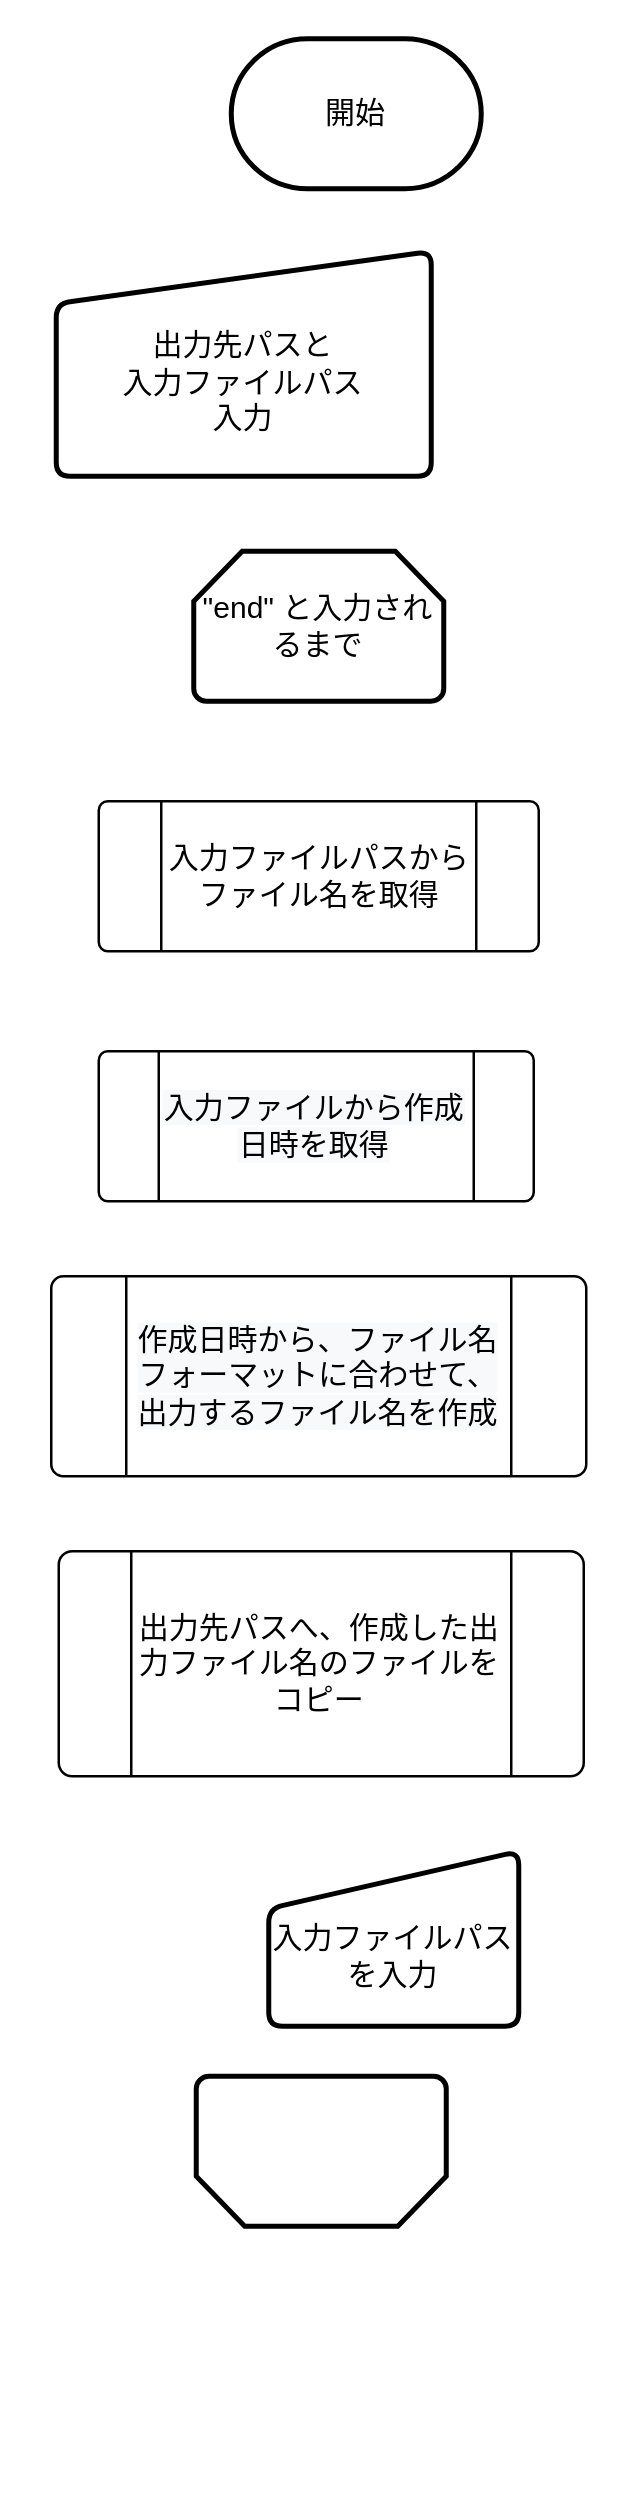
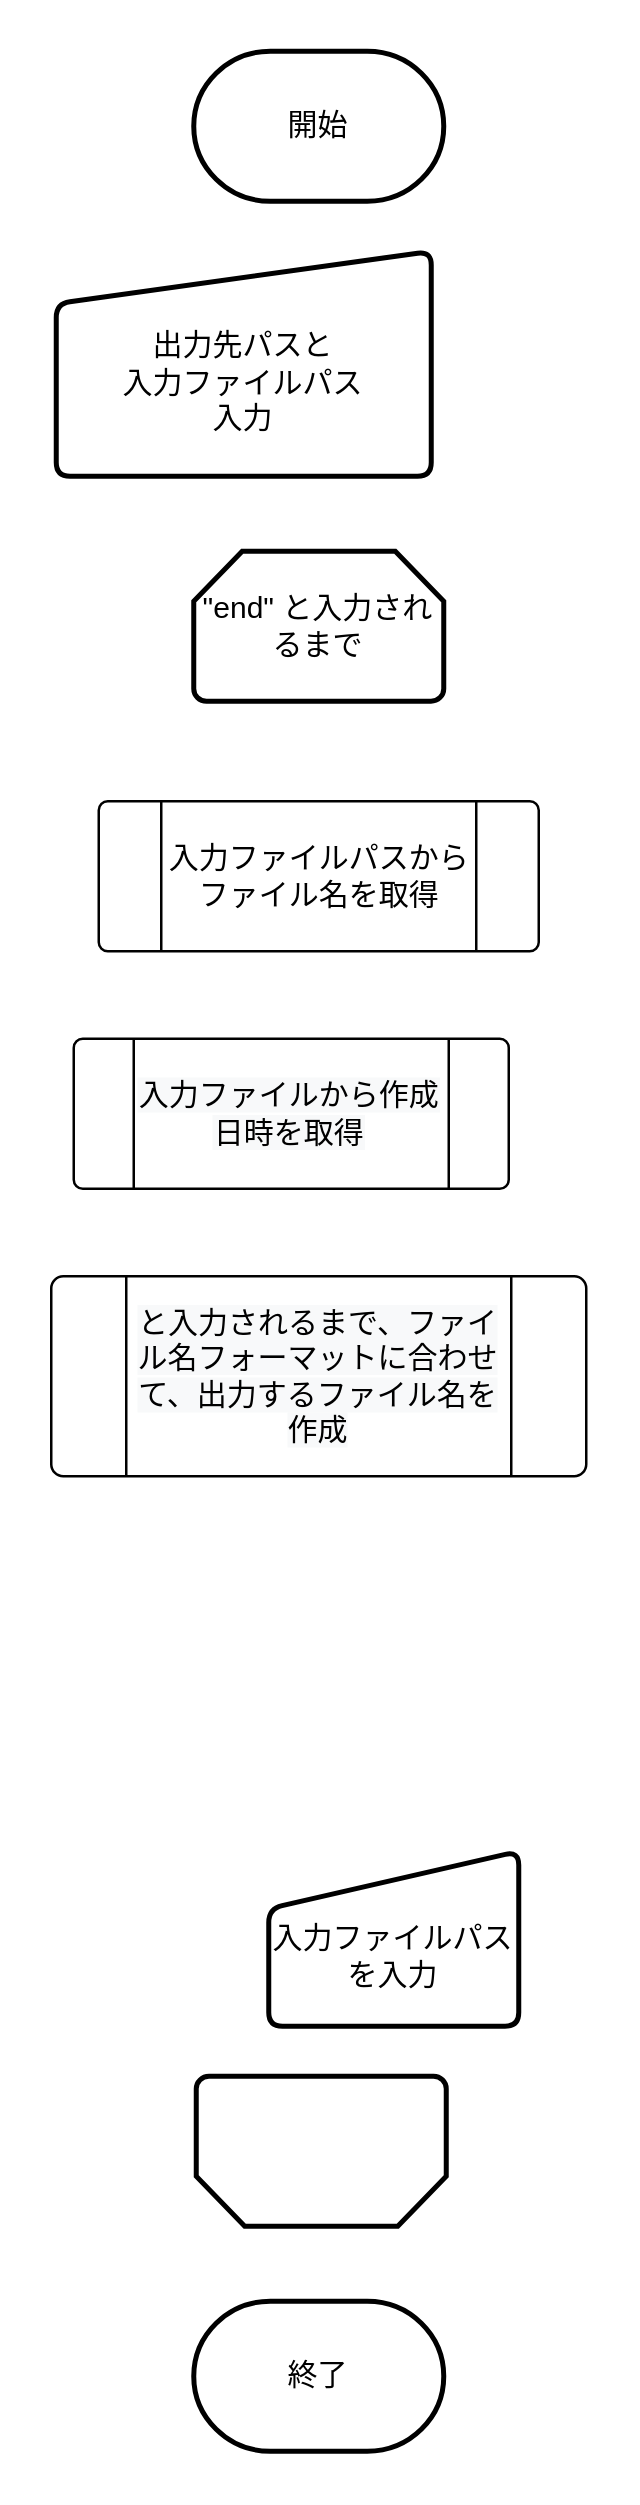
(356, 114) -> (319, 126)
(316, 1126) -> (291, 1114)
(319, 1376) -> (319, 1376)
(321, 1664) -> none
none -> (319, 2376)
